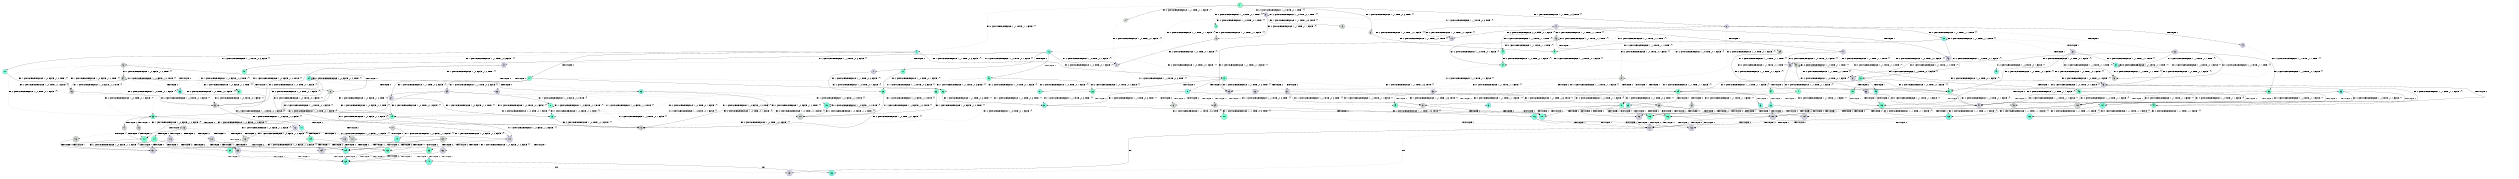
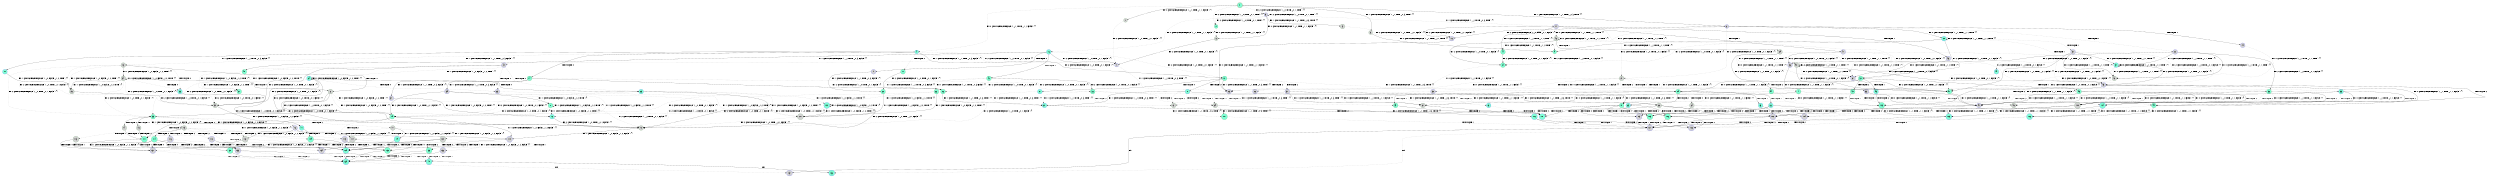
(340, 120) -> (576, 134)
